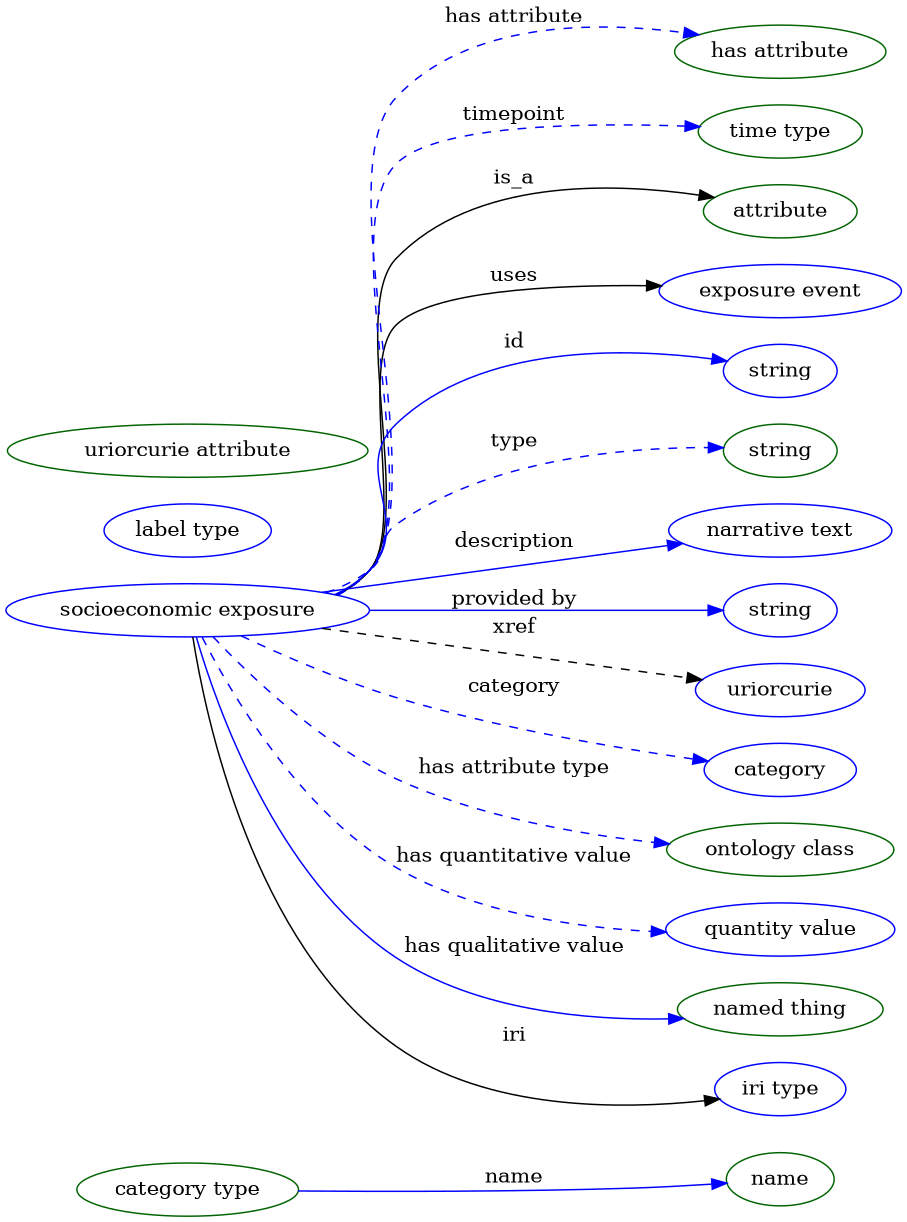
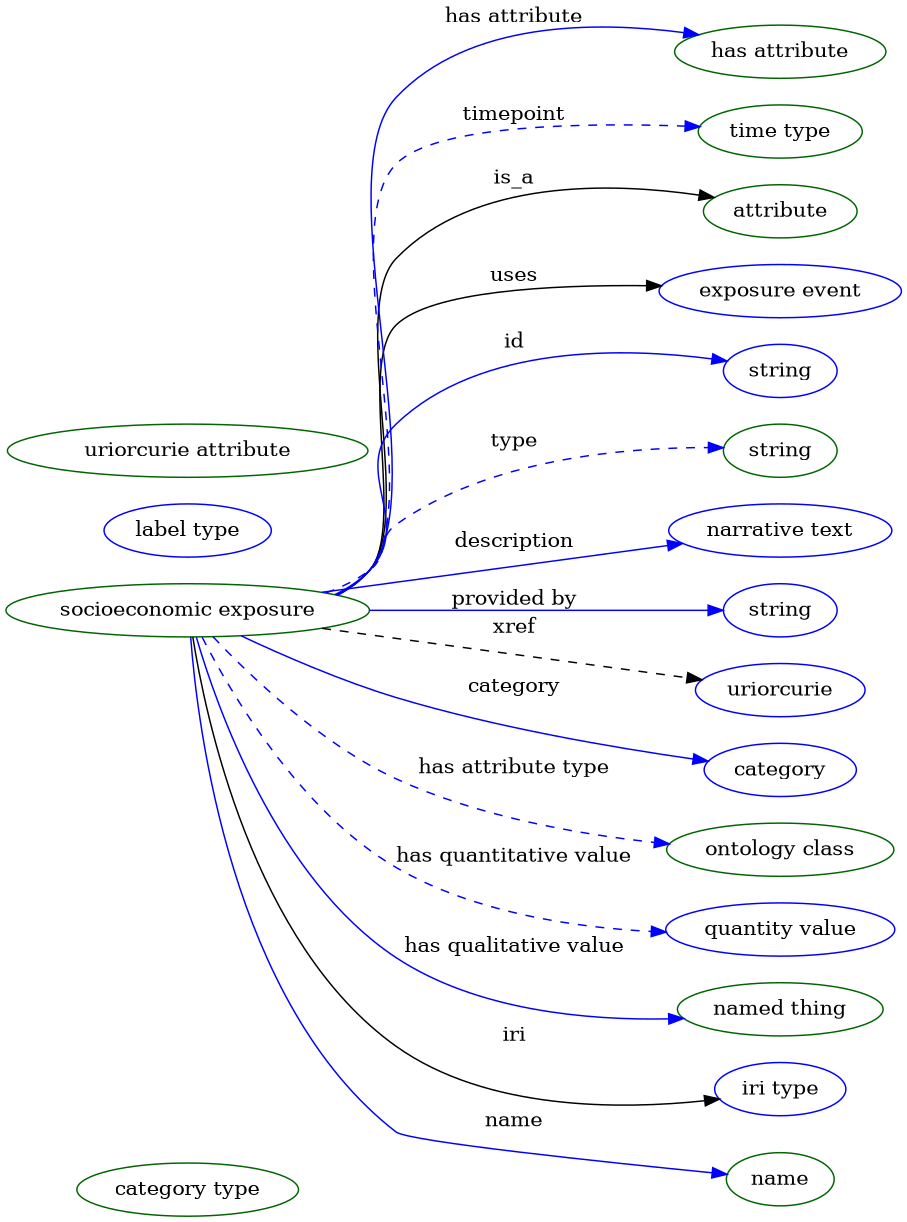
(372, 181) -> (372, 181)
(188, 610) -> (188, 610)
(462, 715) -> (462, 715)
(505, 1191) -> (319, 1047)
